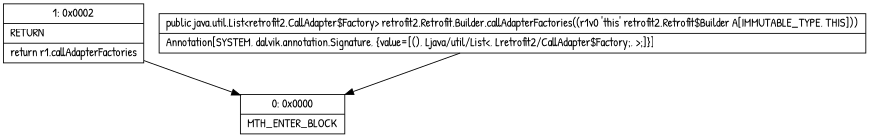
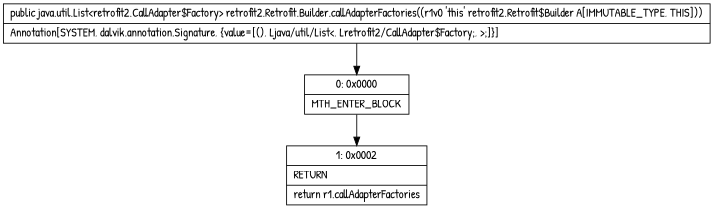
(188, 76) -> (357, 126)
